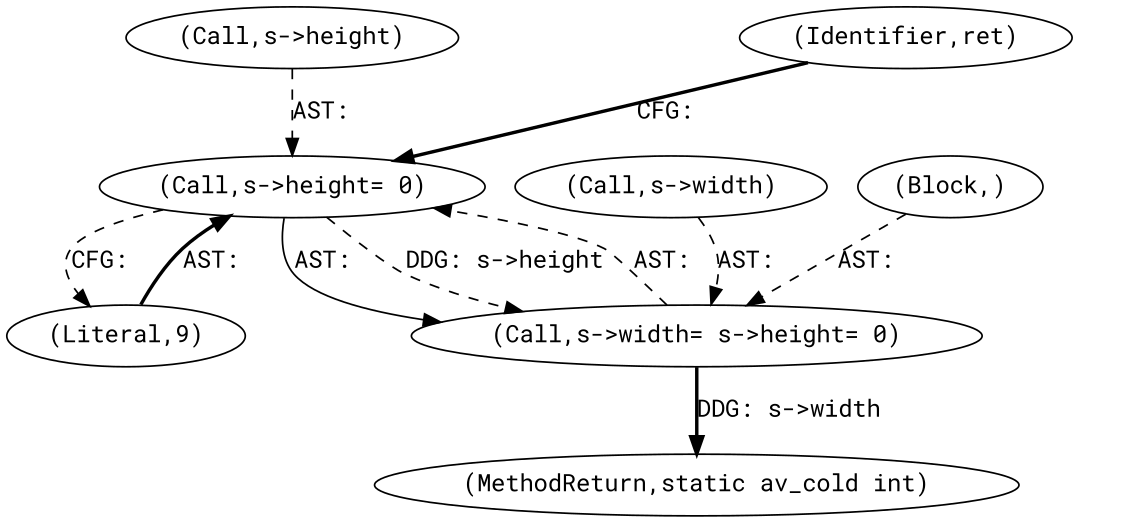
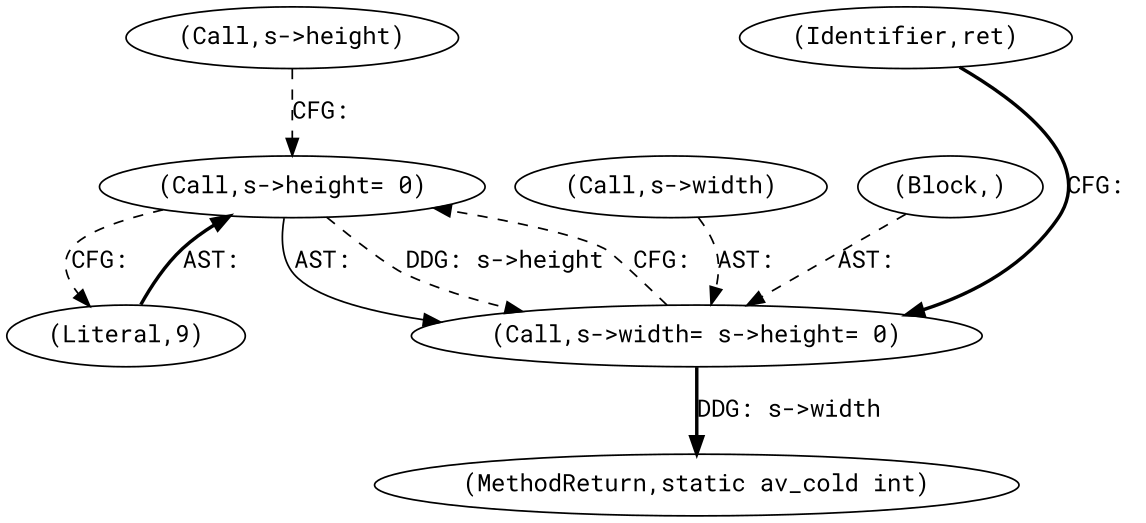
(610, 110) -> (1065, 202)
(328, 112) -> (328, 112)
(669, 261) -> (669, 261)
